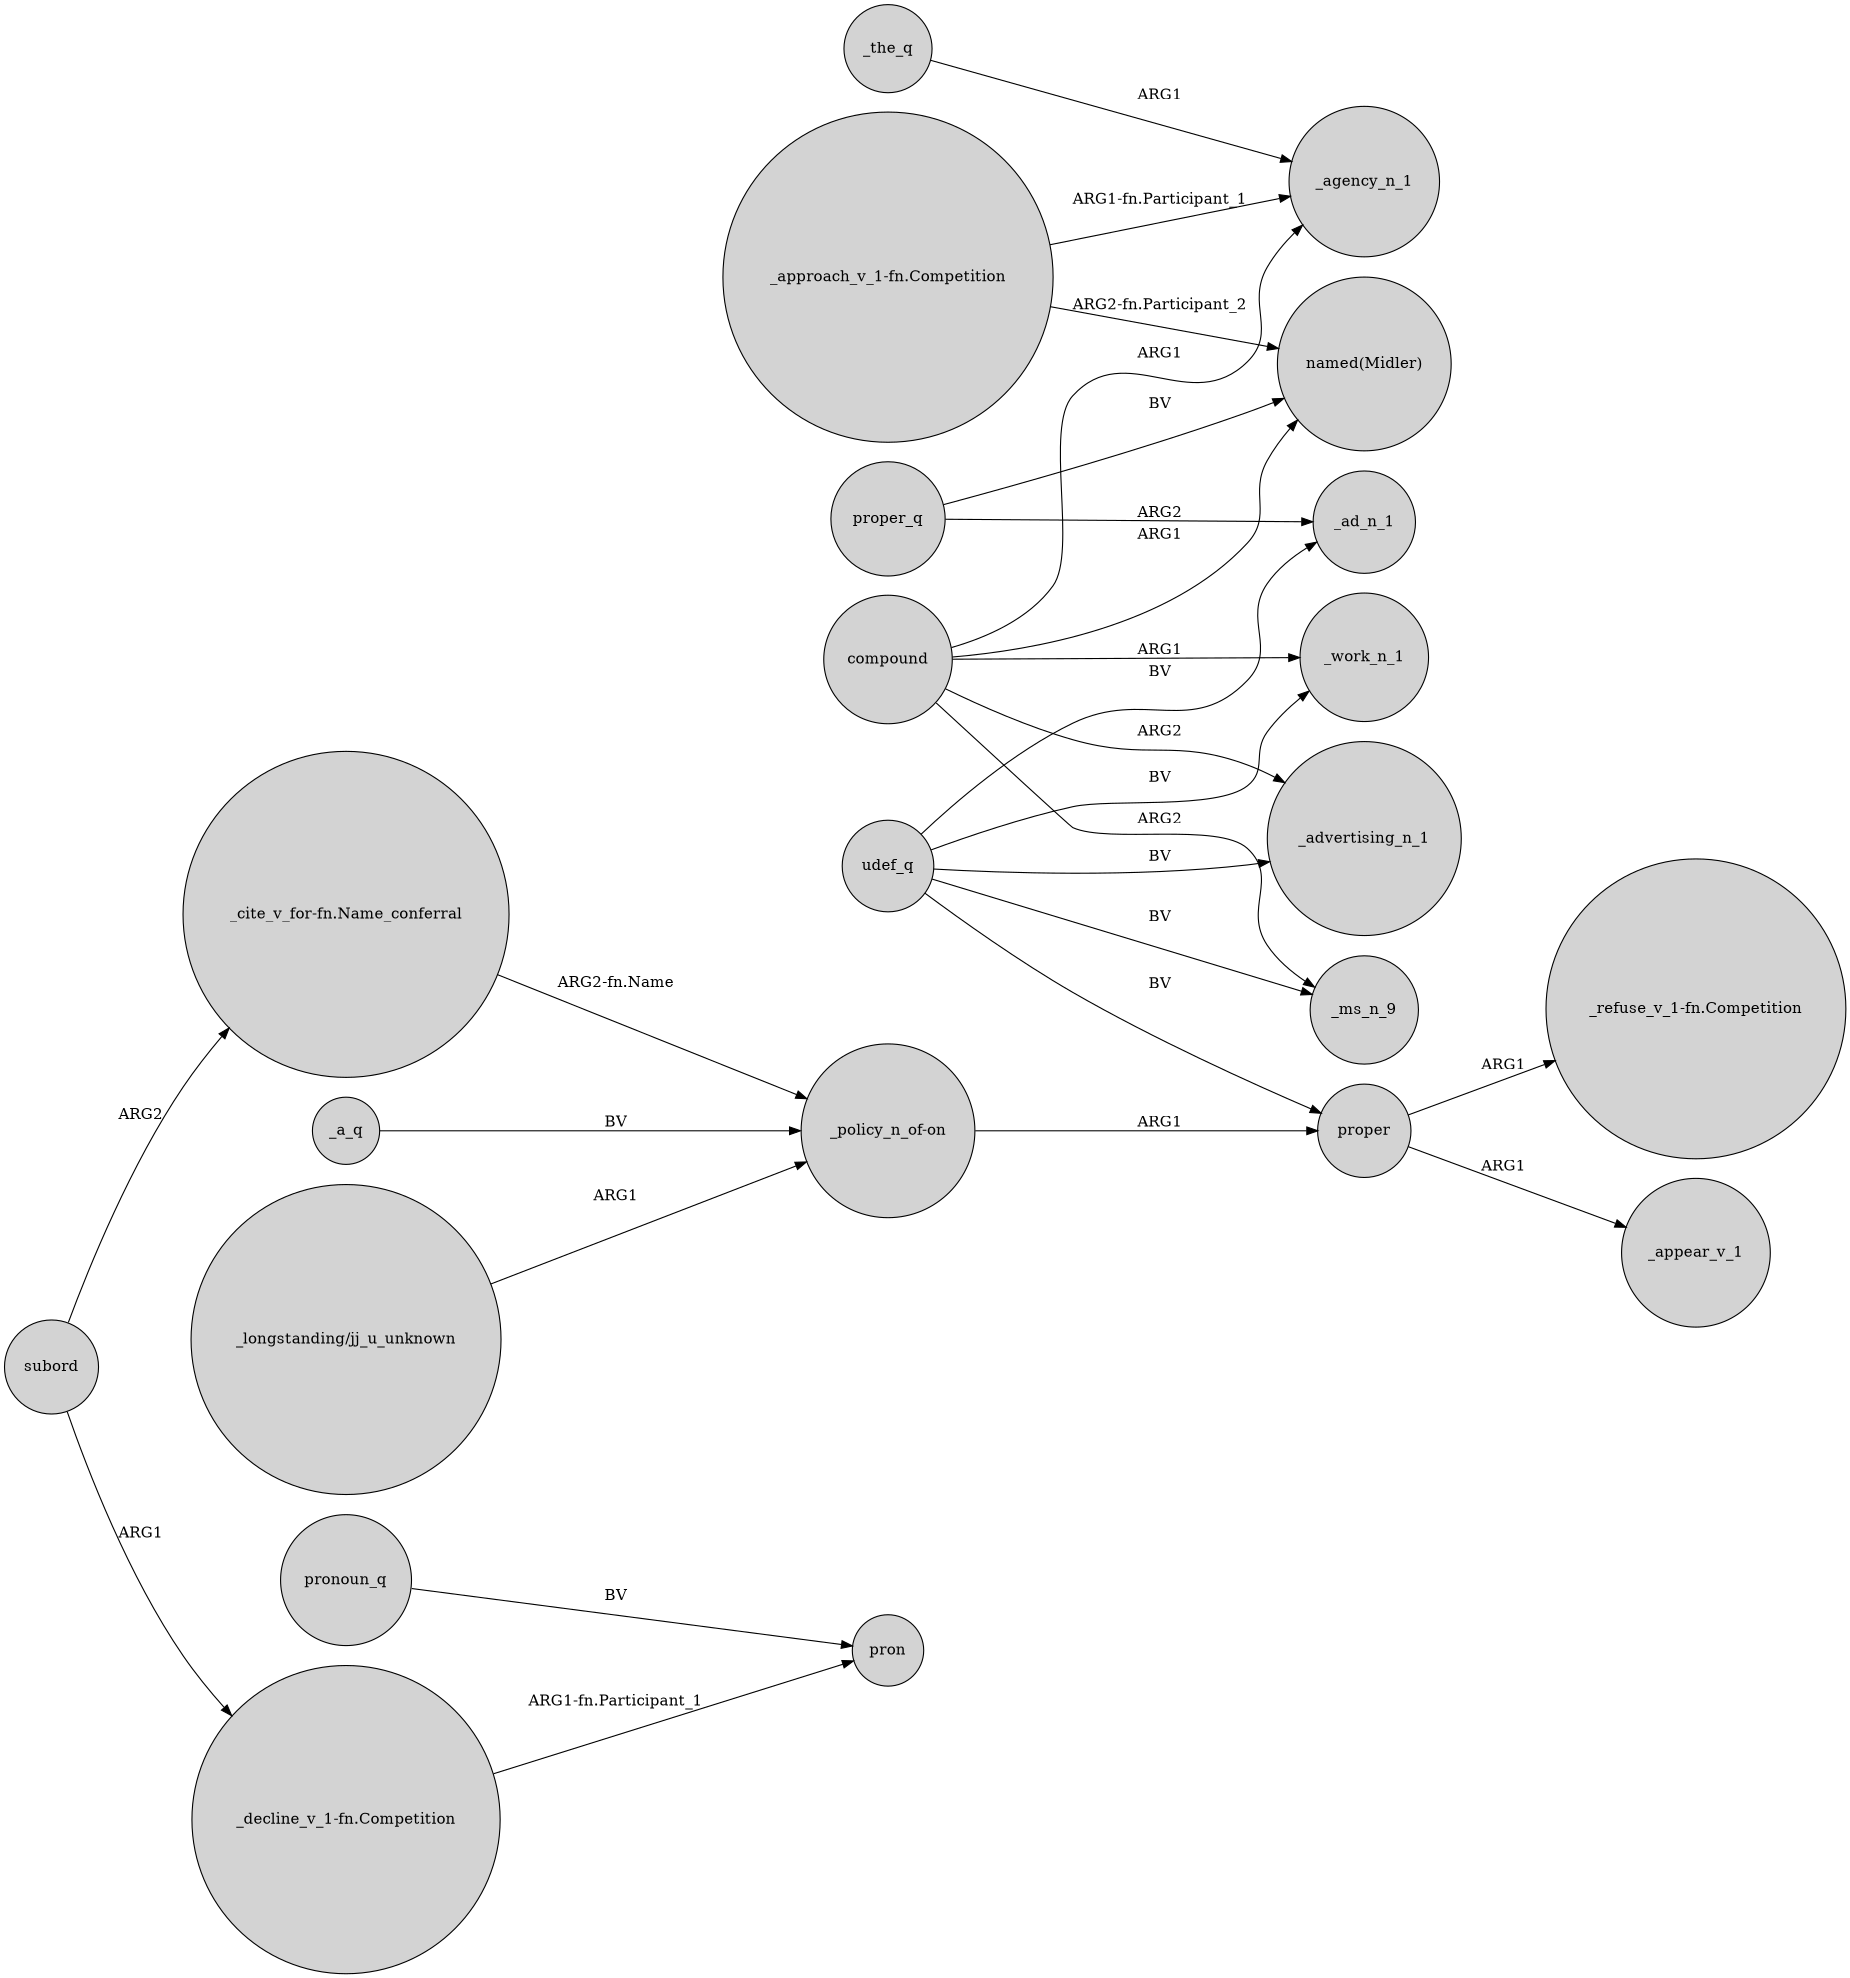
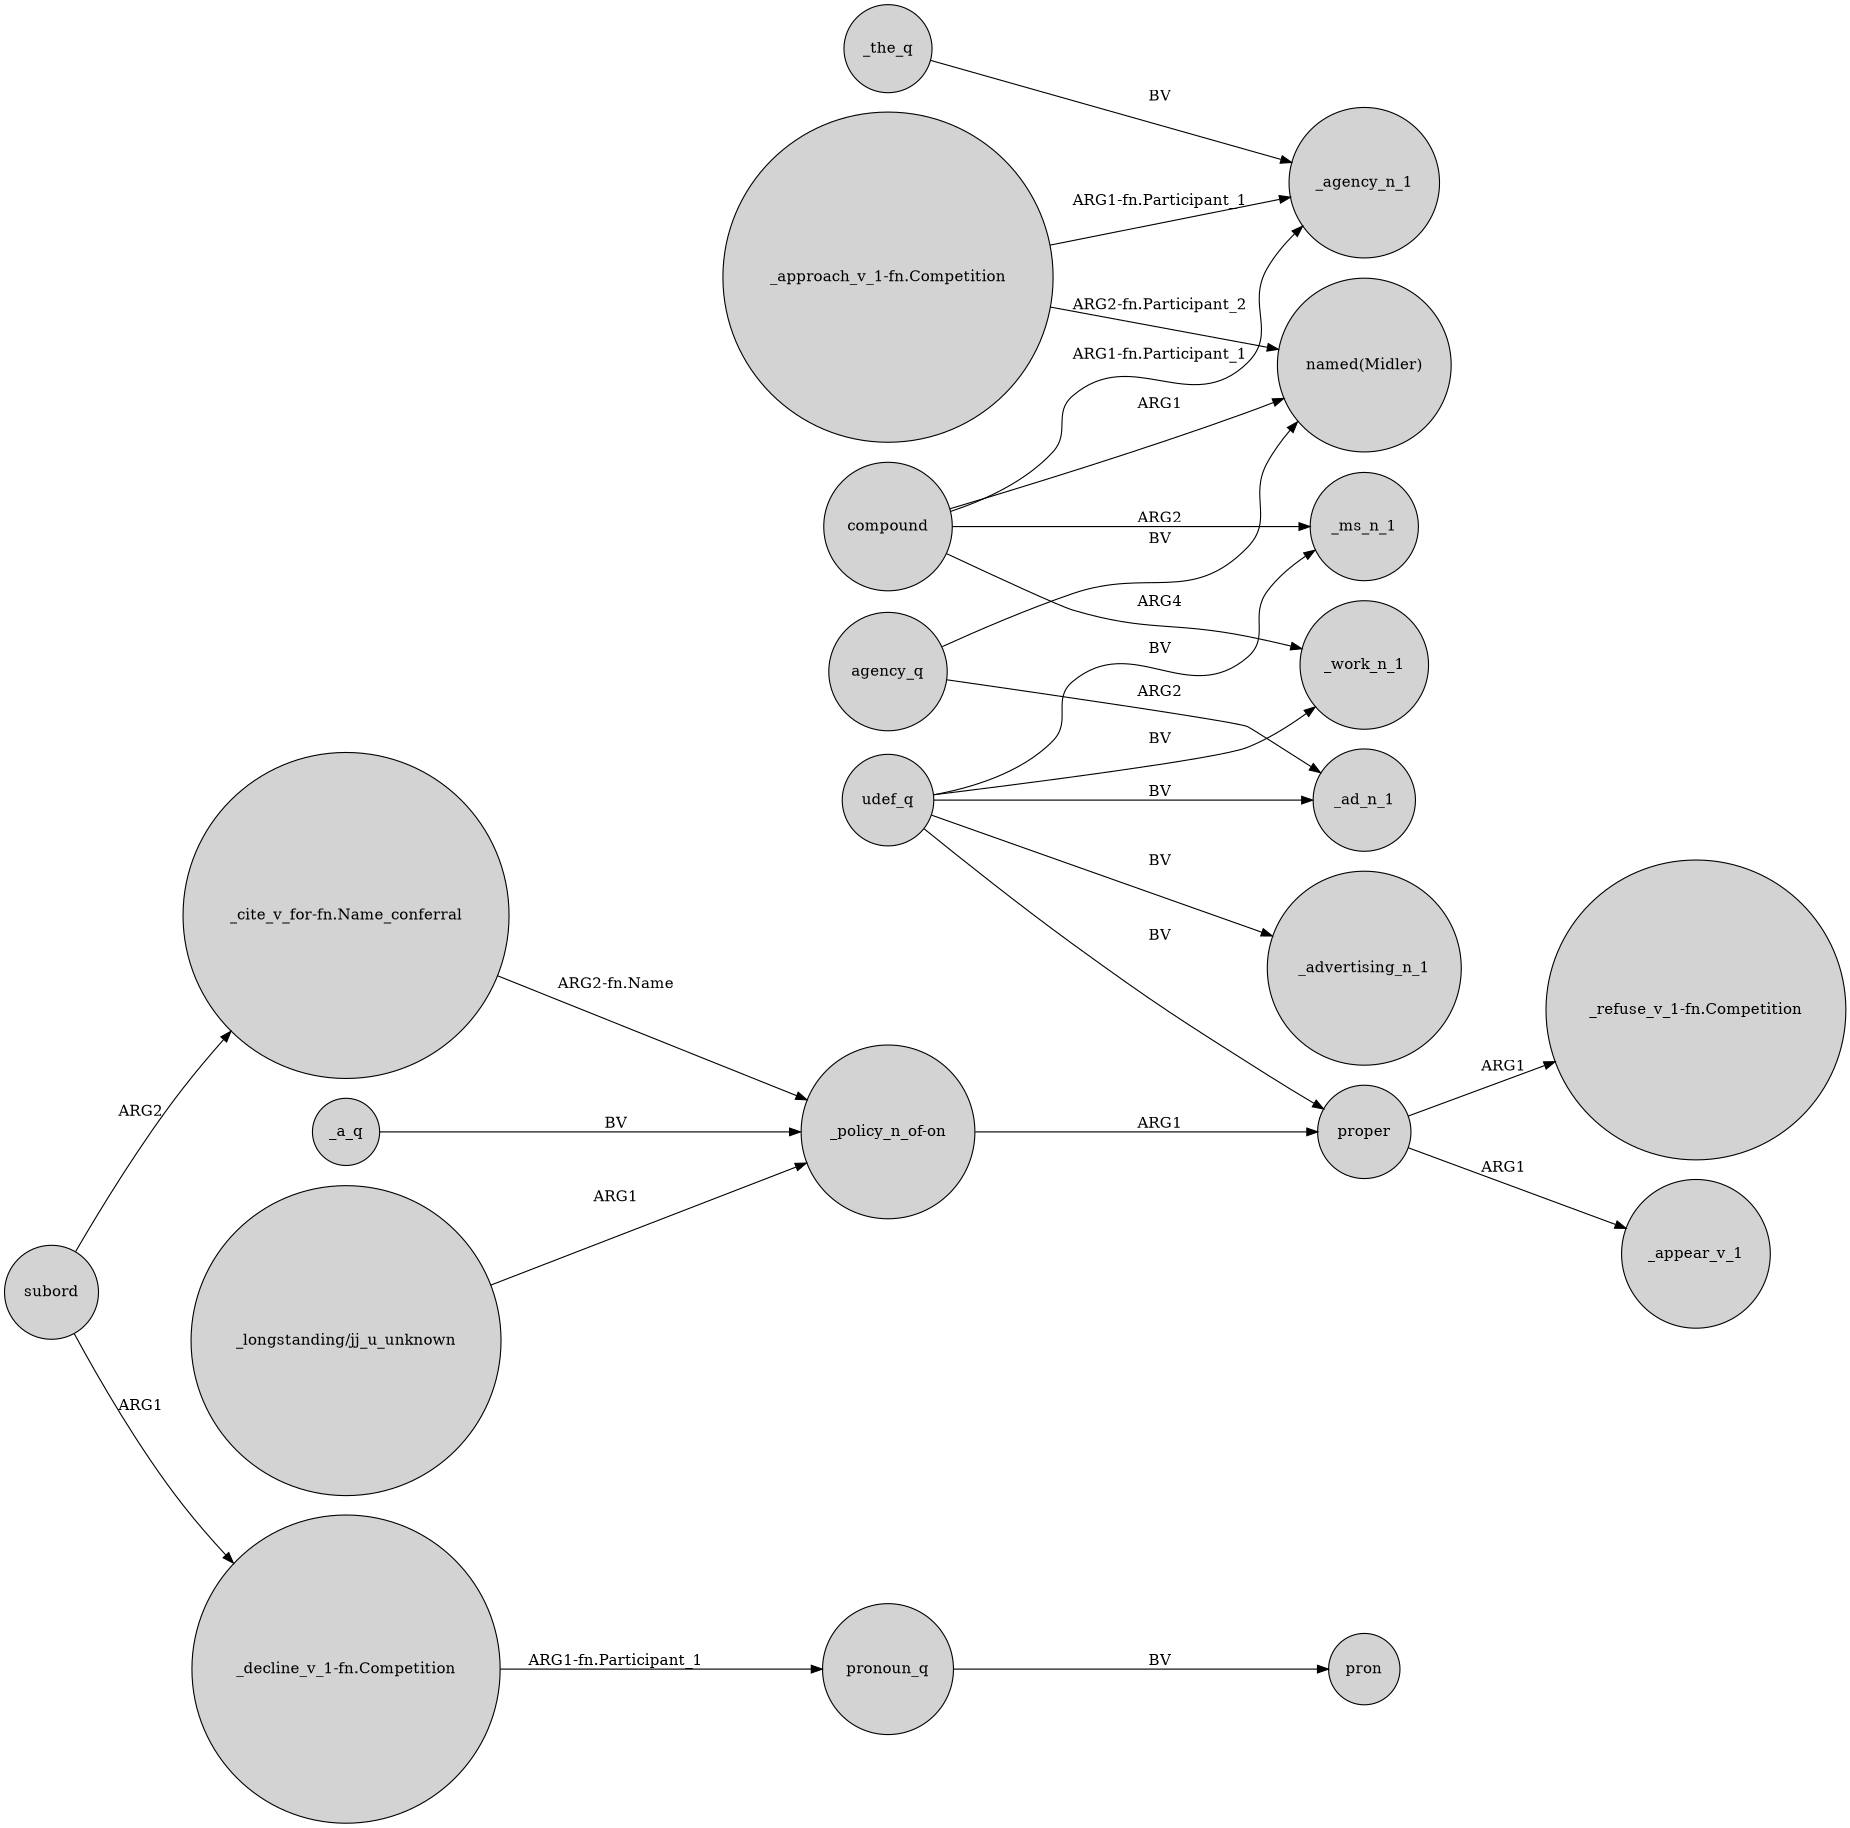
(1160, 95) -> (1160, 96)
(1160, 354) -> (1160, 355)
(888, 519) -> (888, 672)
(1160, 650) -> (1160, 602)
(1107, 747) -> none
(1364, 1010) -> (1364, 527)
(668, 1719) -> (656, 1669)
